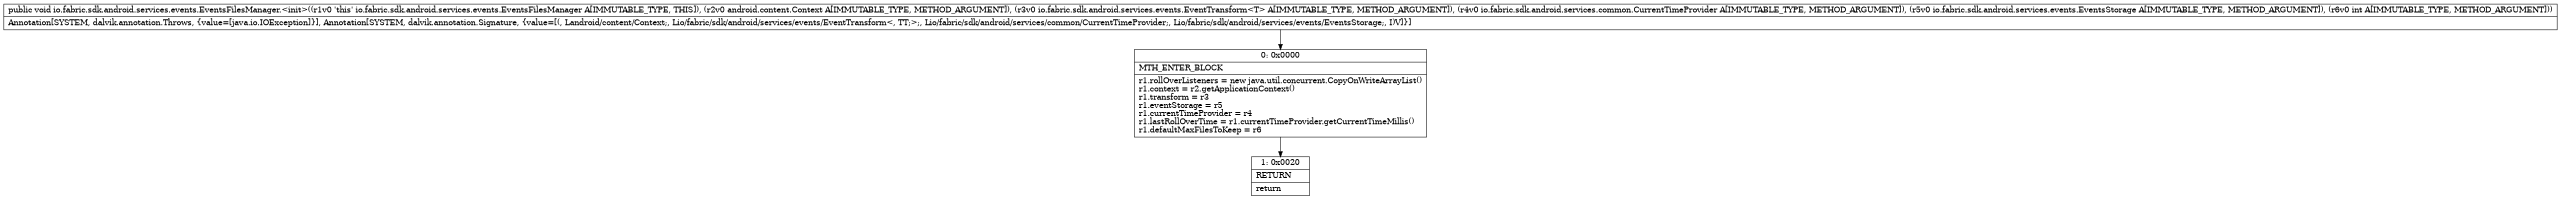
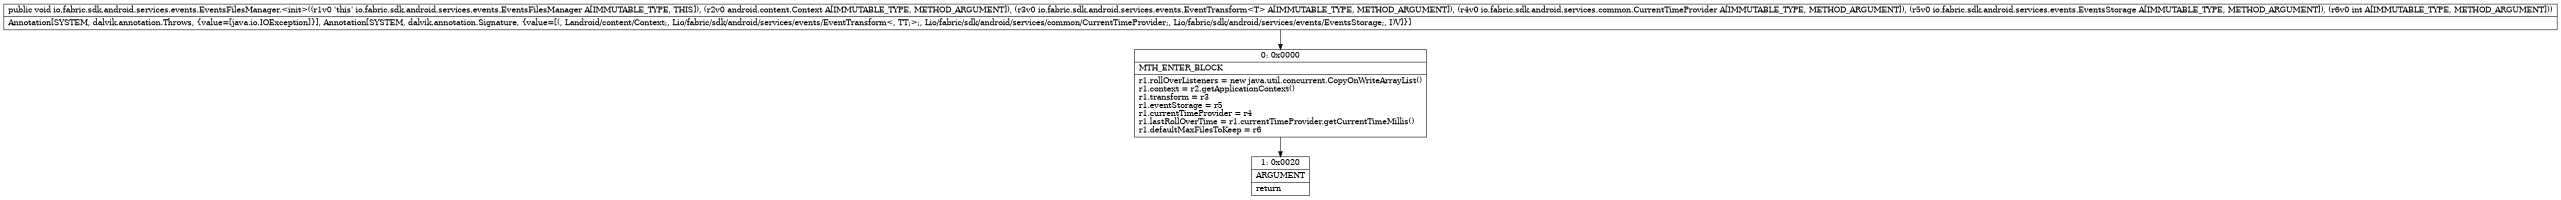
(1274, 176) -> (1280, 176)
